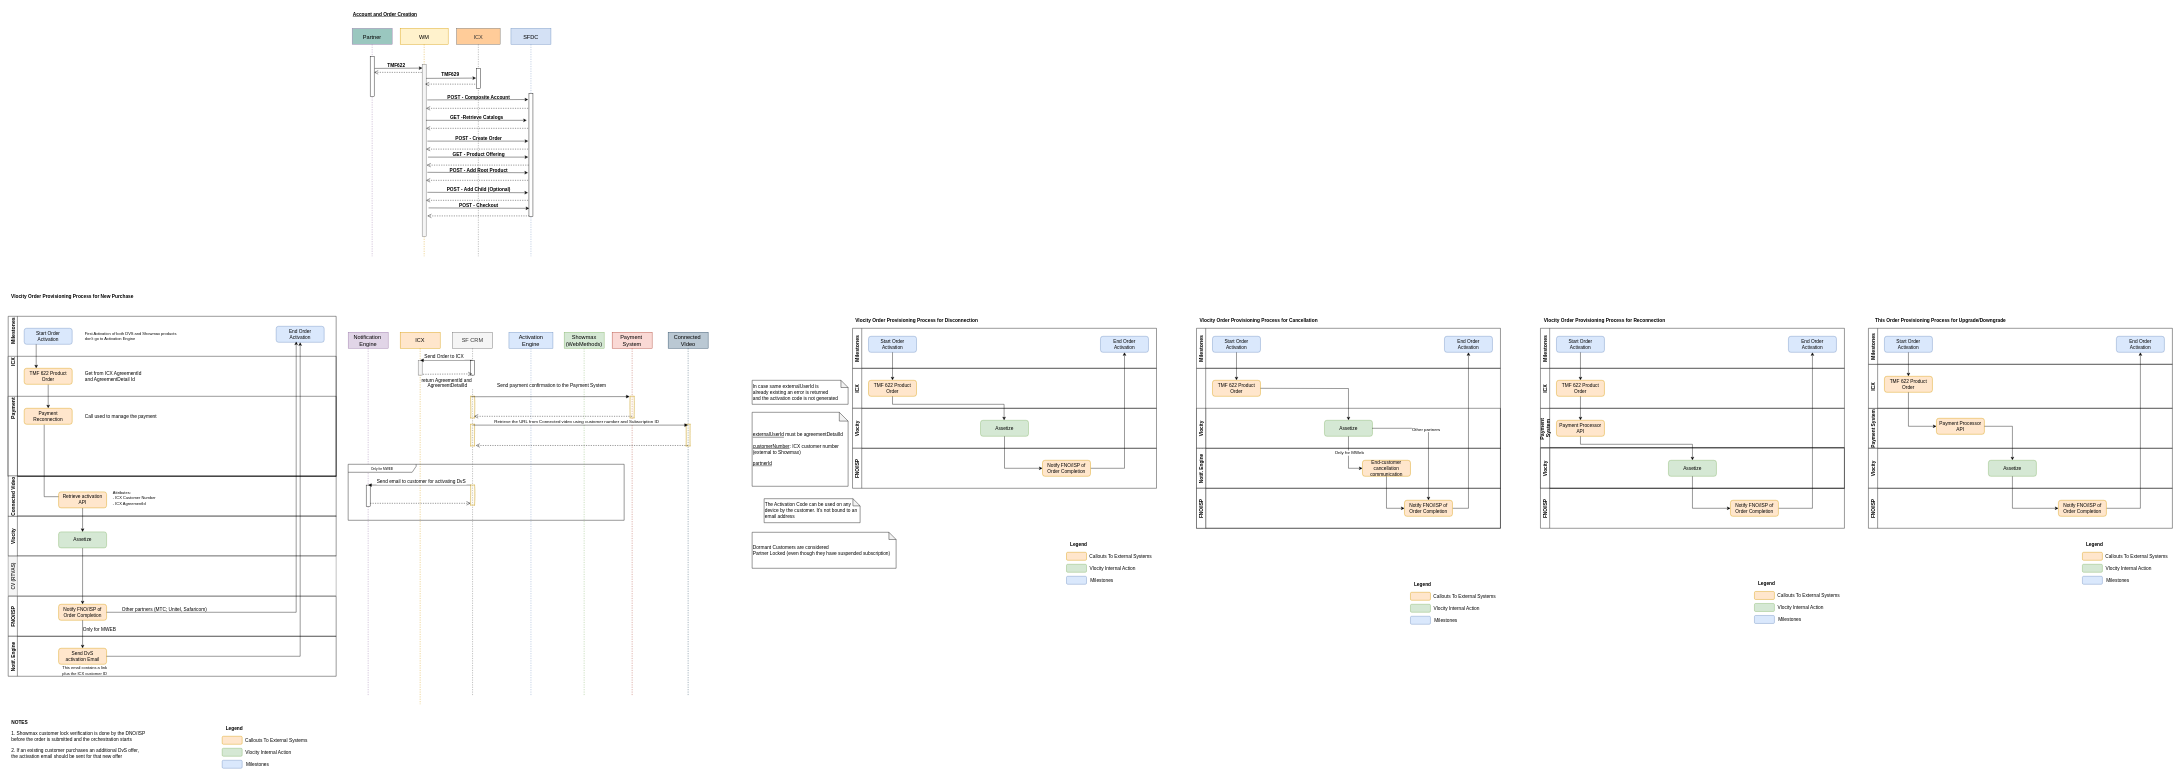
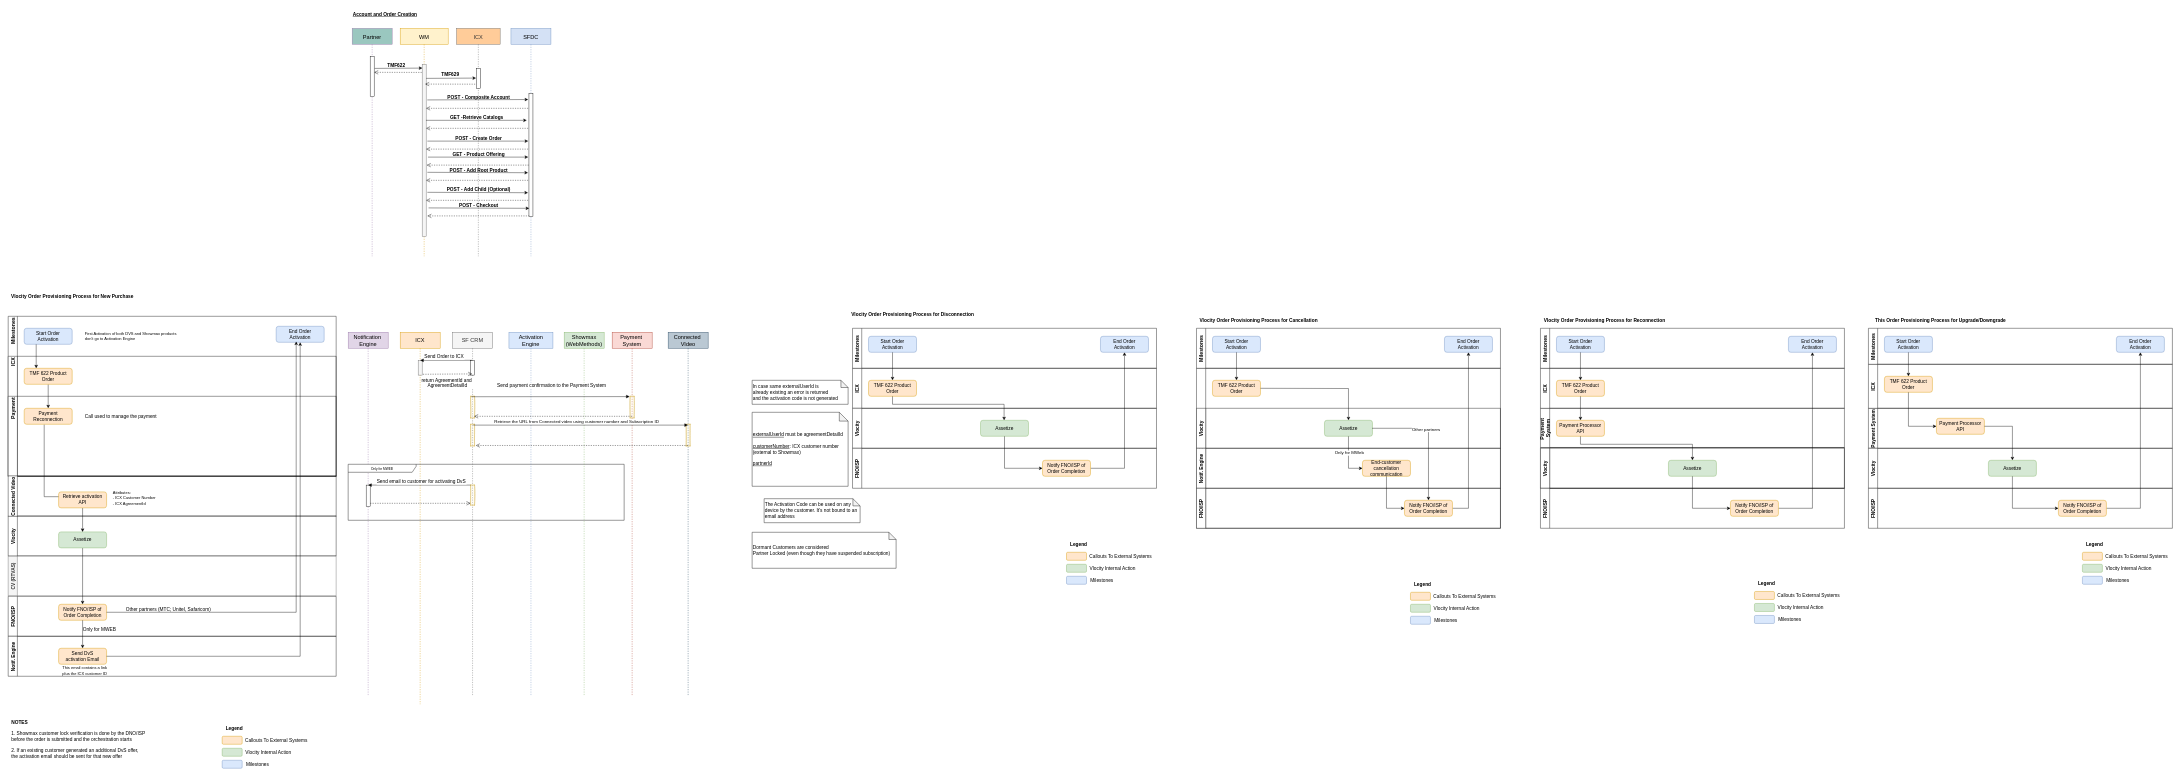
(917, 320) -> (913, 314)
(116, 376) -> none
(164, 609) -> (168, 609)
(78, 742) -> (78, 742)
